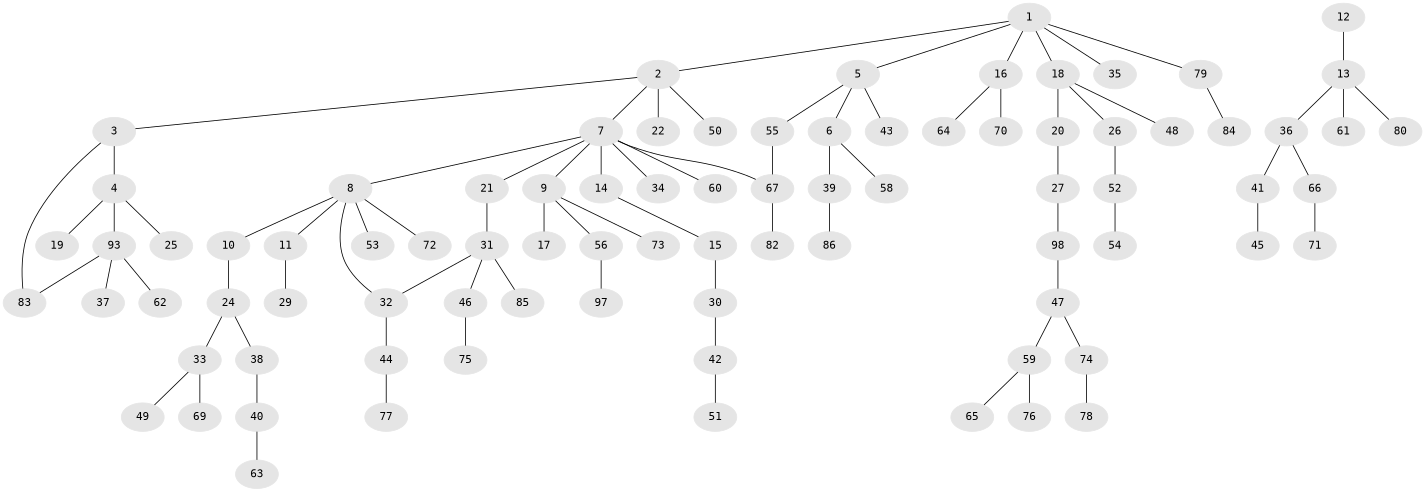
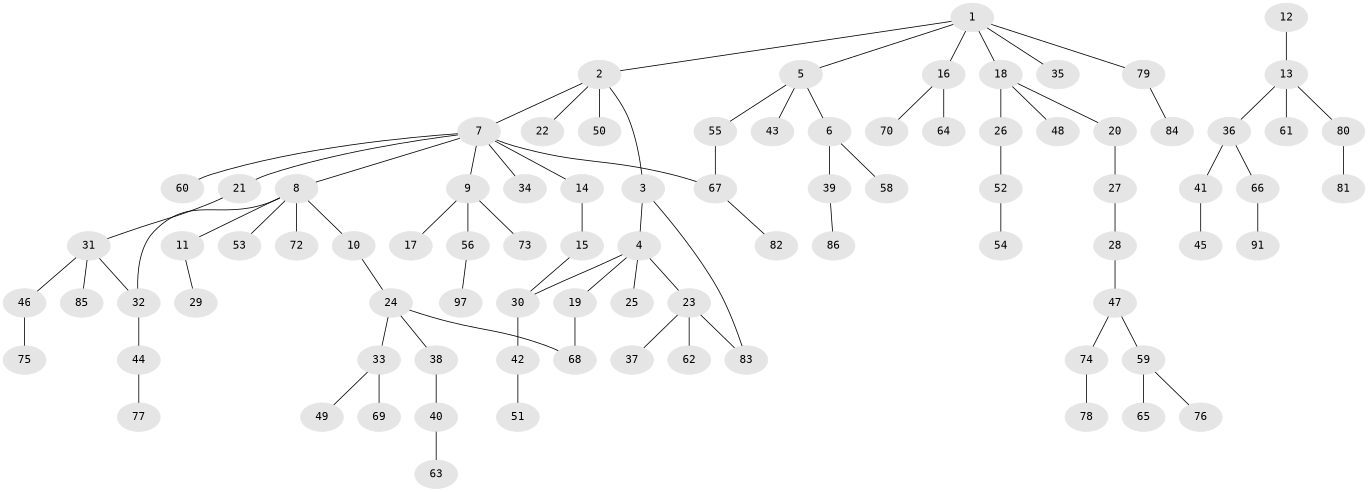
none -> (1343, 189)
(114, 246) -> (689, 303)
(1058, 246) -> (1115, 246)
(1315, 246) -> (1258, 246)
none -> (579, 274)
none -> (575, 360)
